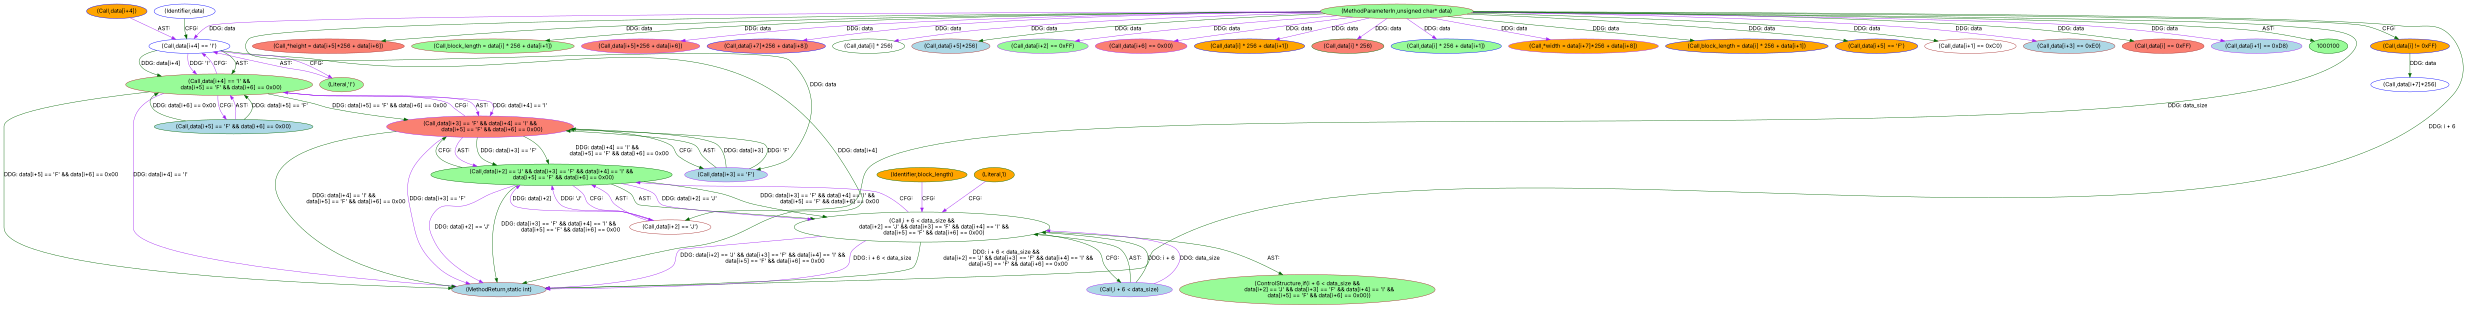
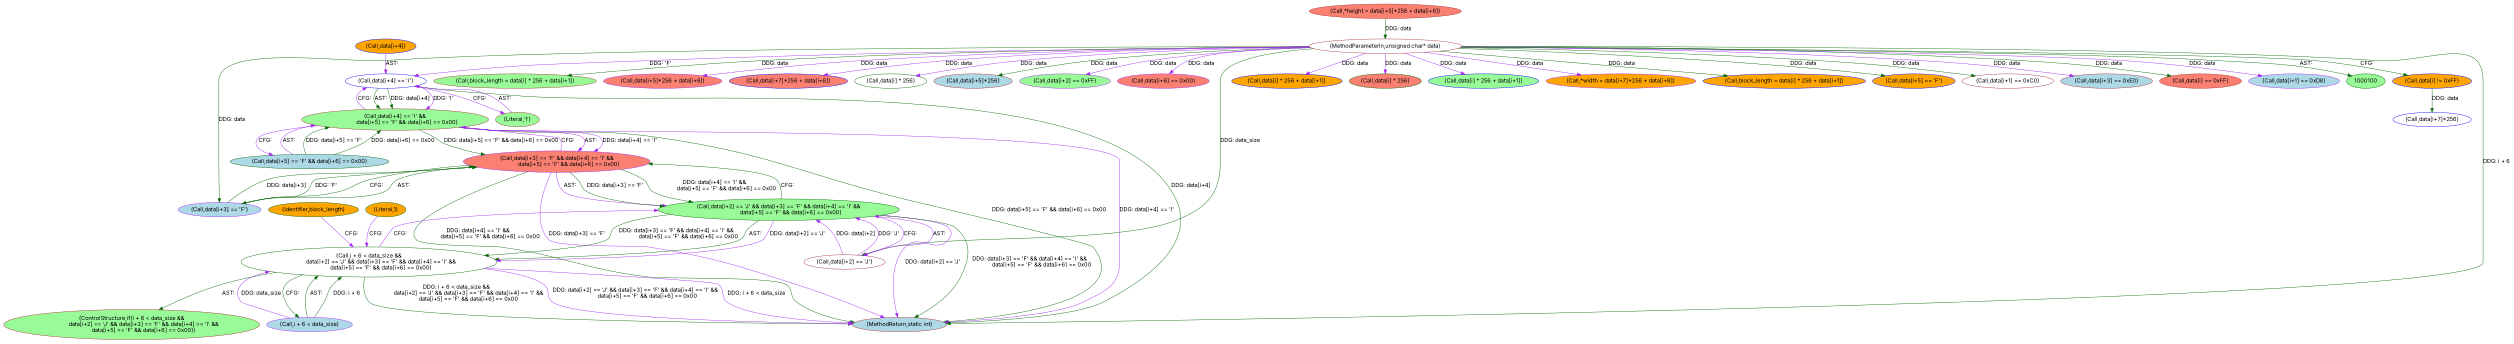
(185, 11) -> none
(1397, 11) -> (1385, 46)
(829, 19) -> (1385, 27)
(222, 29) -> (661, 64)
